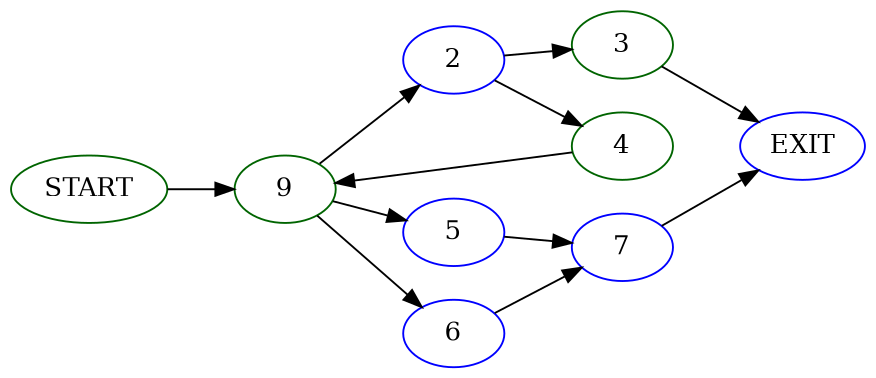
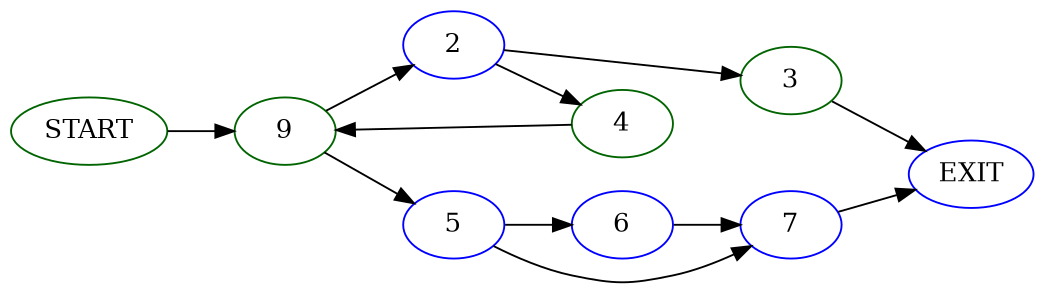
(362, 255) -> (529, 225)
